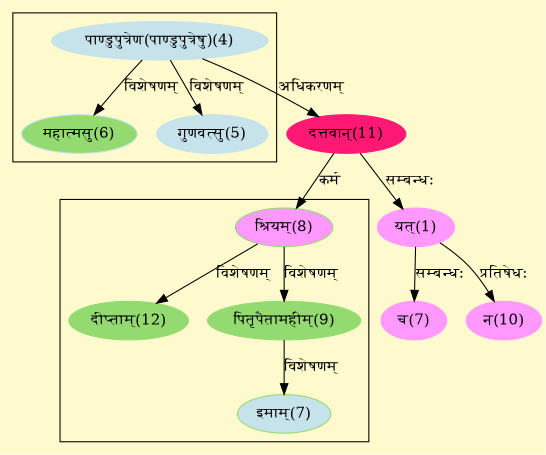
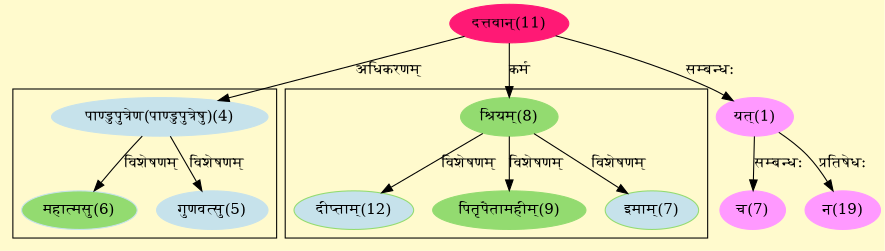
(257, 83) -> (347, 67)
(284, 227) -> (509, 117)
(129, 321) -> (354, 210)
(504, 321) -> (843, 210)
(284, 362) -> (576, 161)
